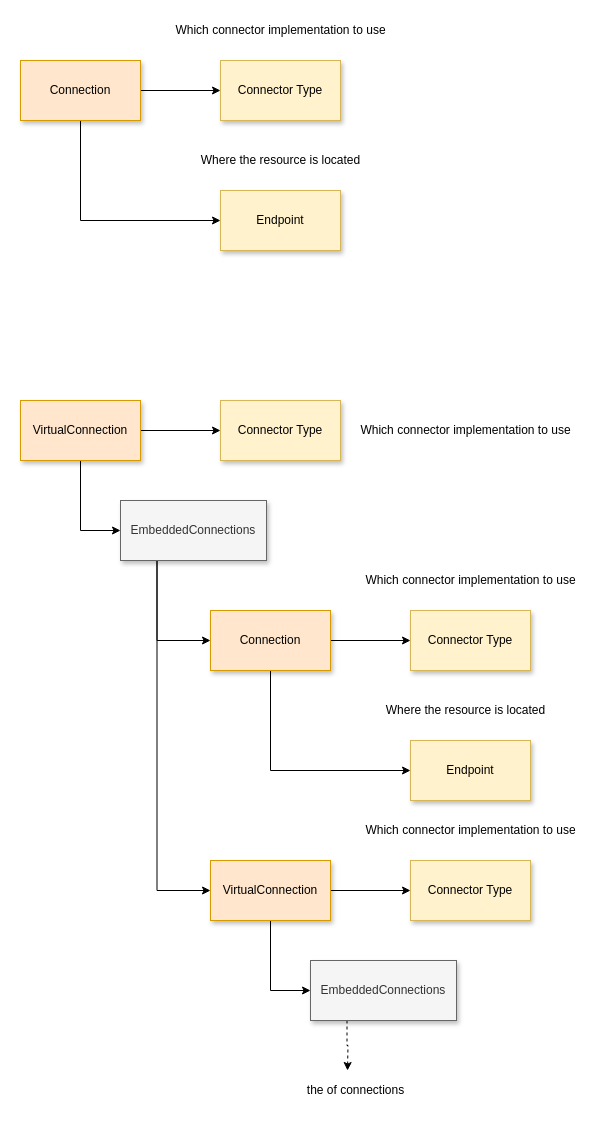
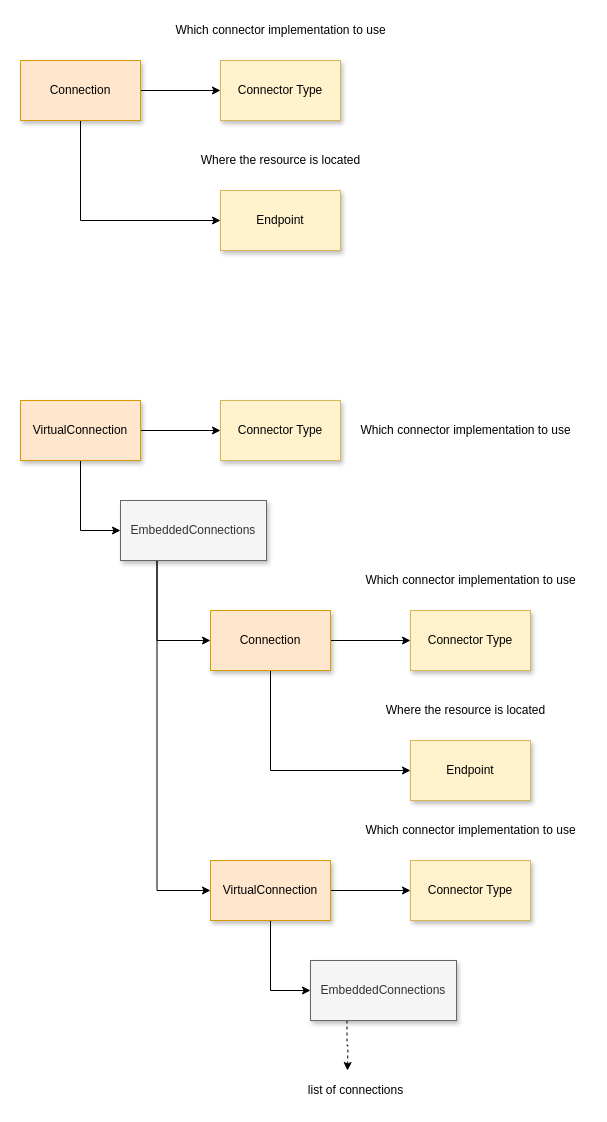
(356, 1091) -> (356, 1091)
